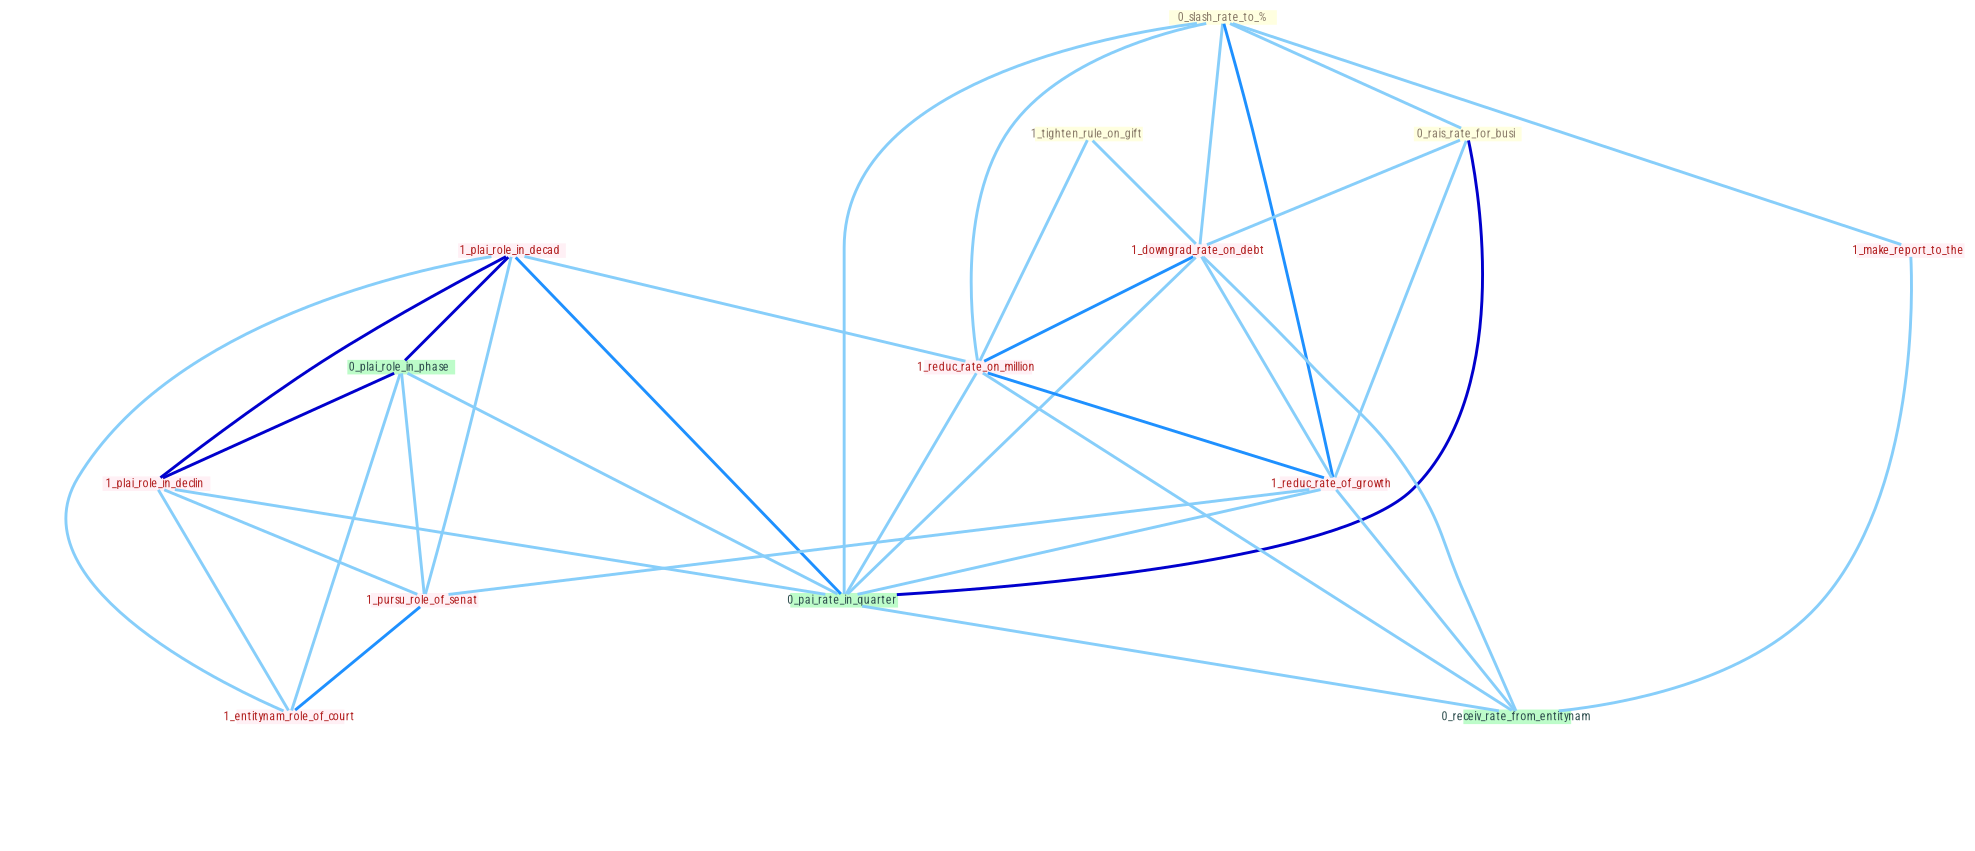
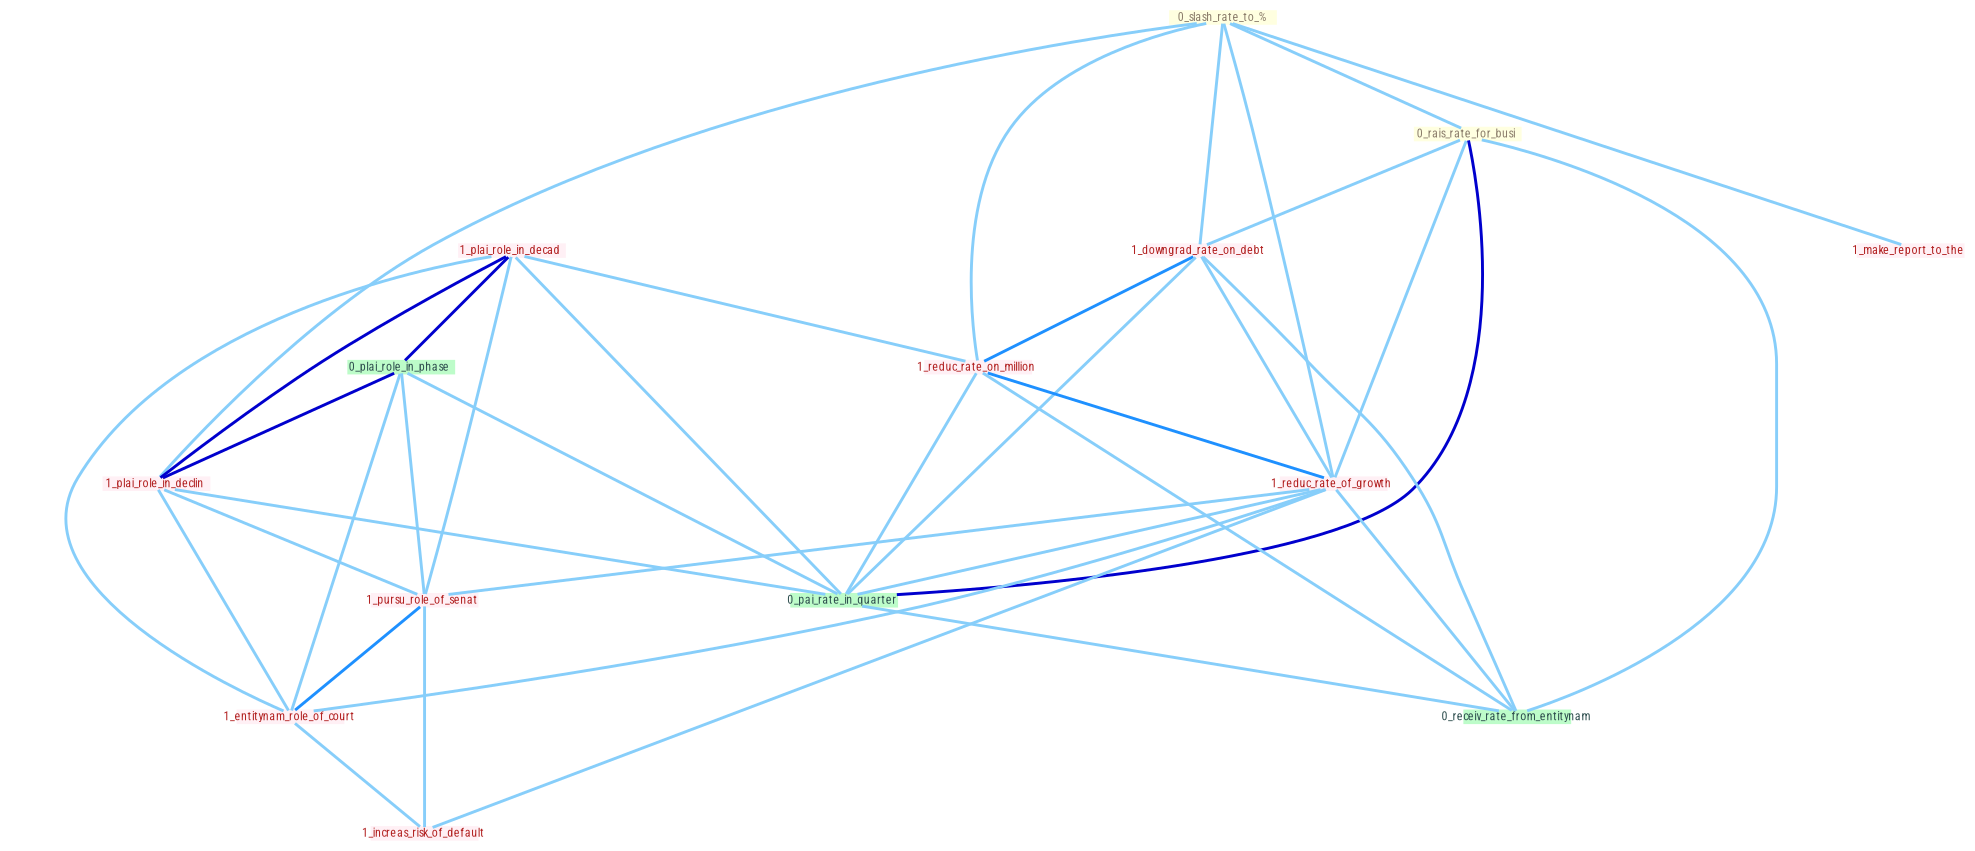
(1089, 134) -> none
(855, 196) -> (634, 156)
(1281, 250) -> (1281, 250)
(678, 426) -> (678, 426)
(1842, 572) -> (1777, 405)
none -> (825, 627)
none -> (425, 833)
